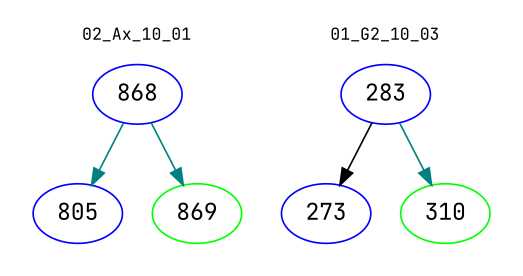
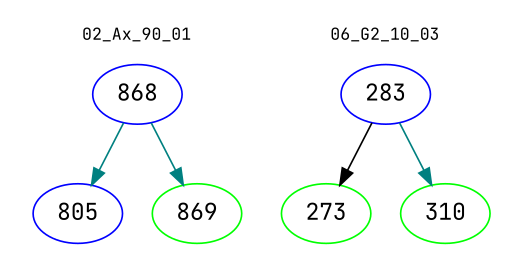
(137, 36) -> (137, 36)
(386, 36) -> (386, 36)
(326, 214) -> (326, 214)
